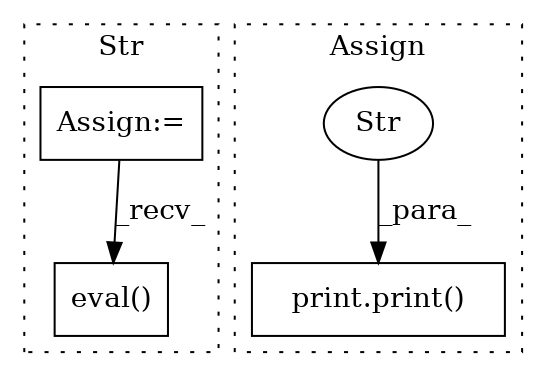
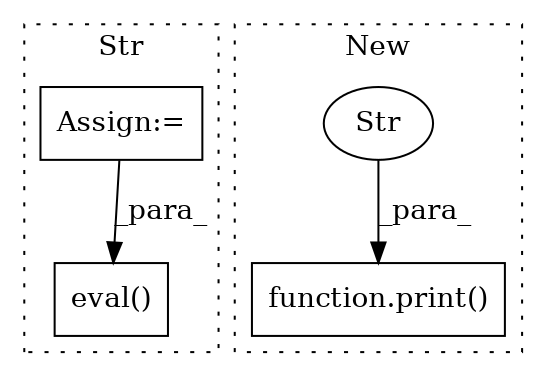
(378, 48) -> (378, 48)
(161, 211) -> (161, 211)
(378, 299) -> (378, 299)
